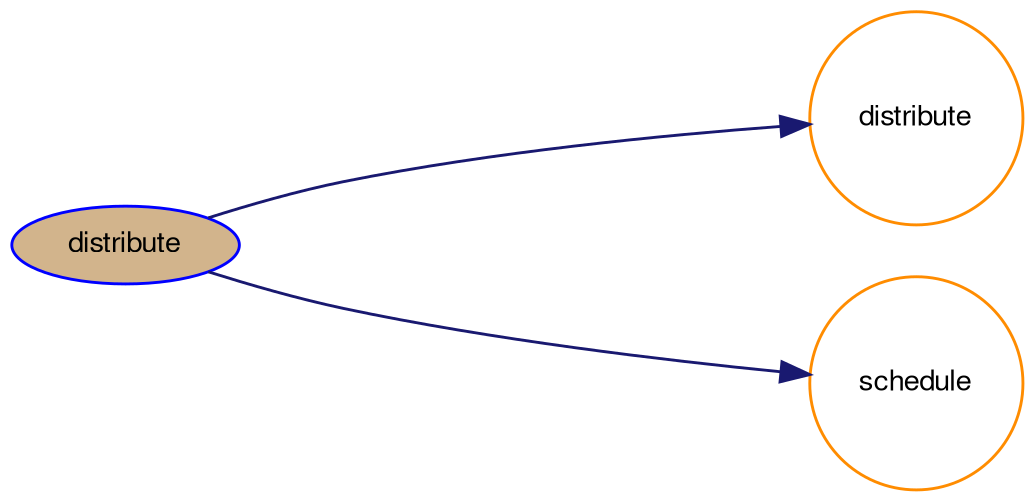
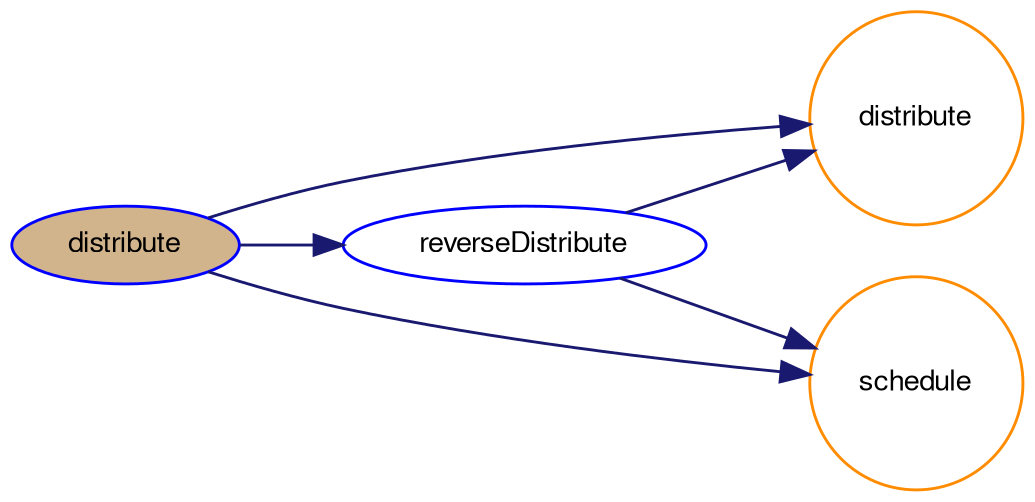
none -> (525, 245)
